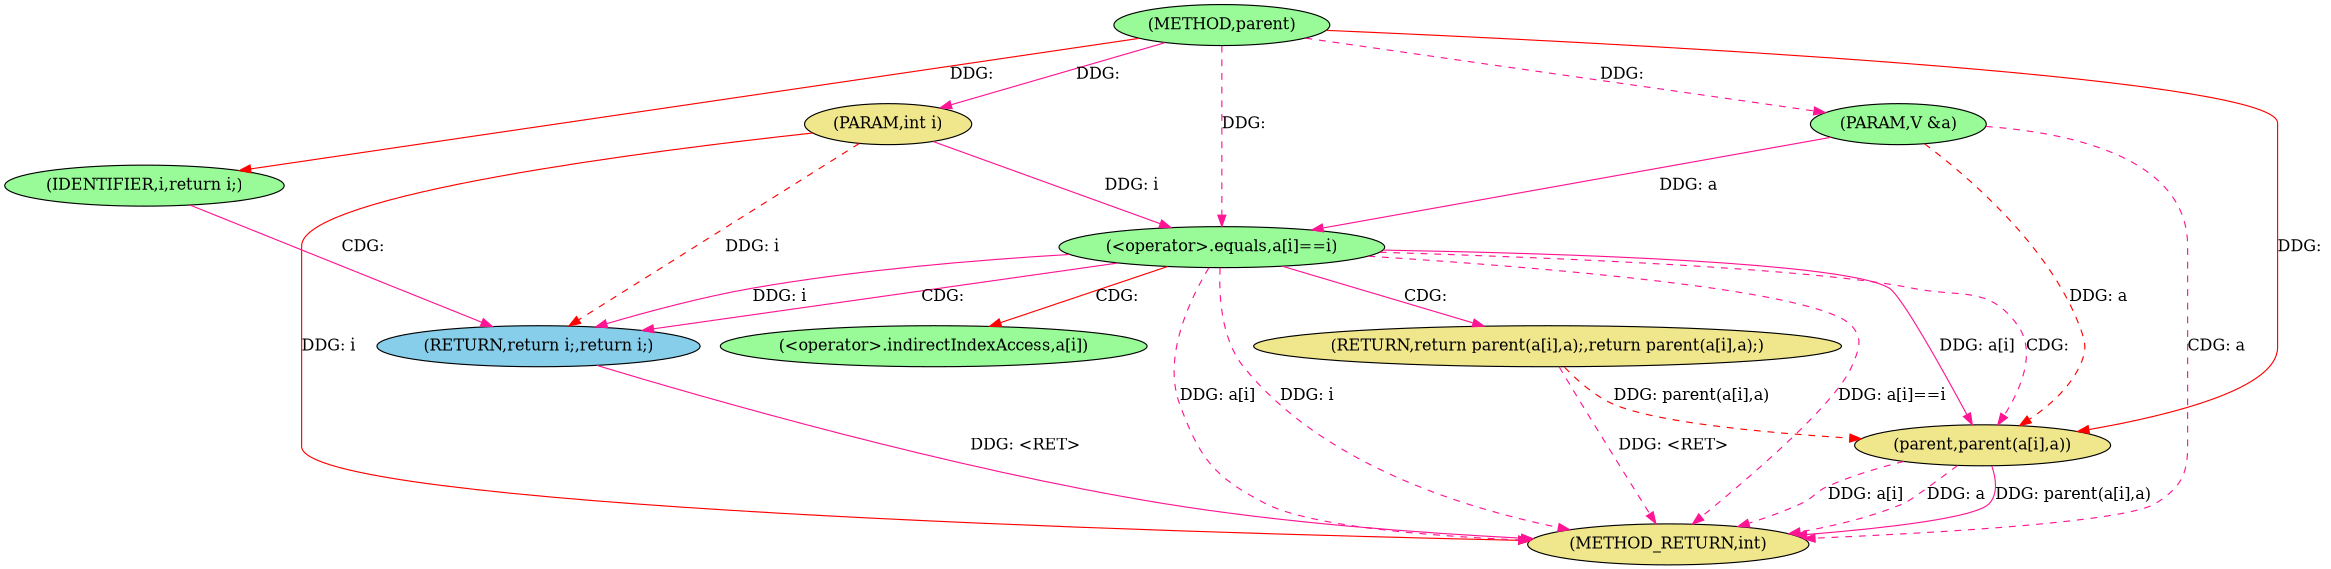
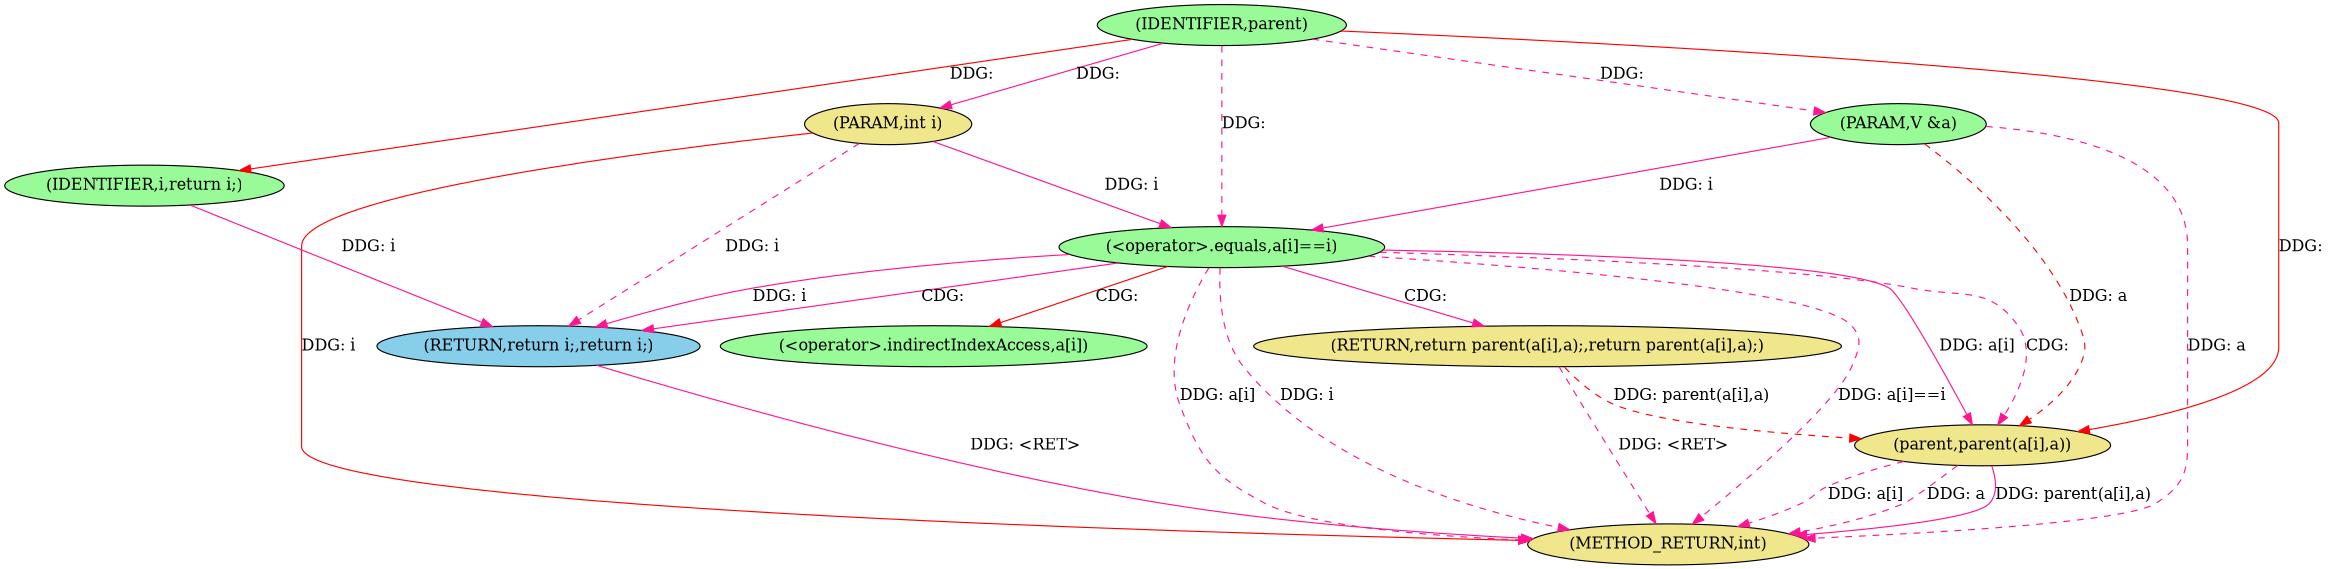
(1222, 25) -> (1222, 25)
(1689, 186) -> (1686, 186)
(719, 232) -> (719, 232)
(366, 247) -> (369, 247)
(2217, 346) -> (2217, 346)
